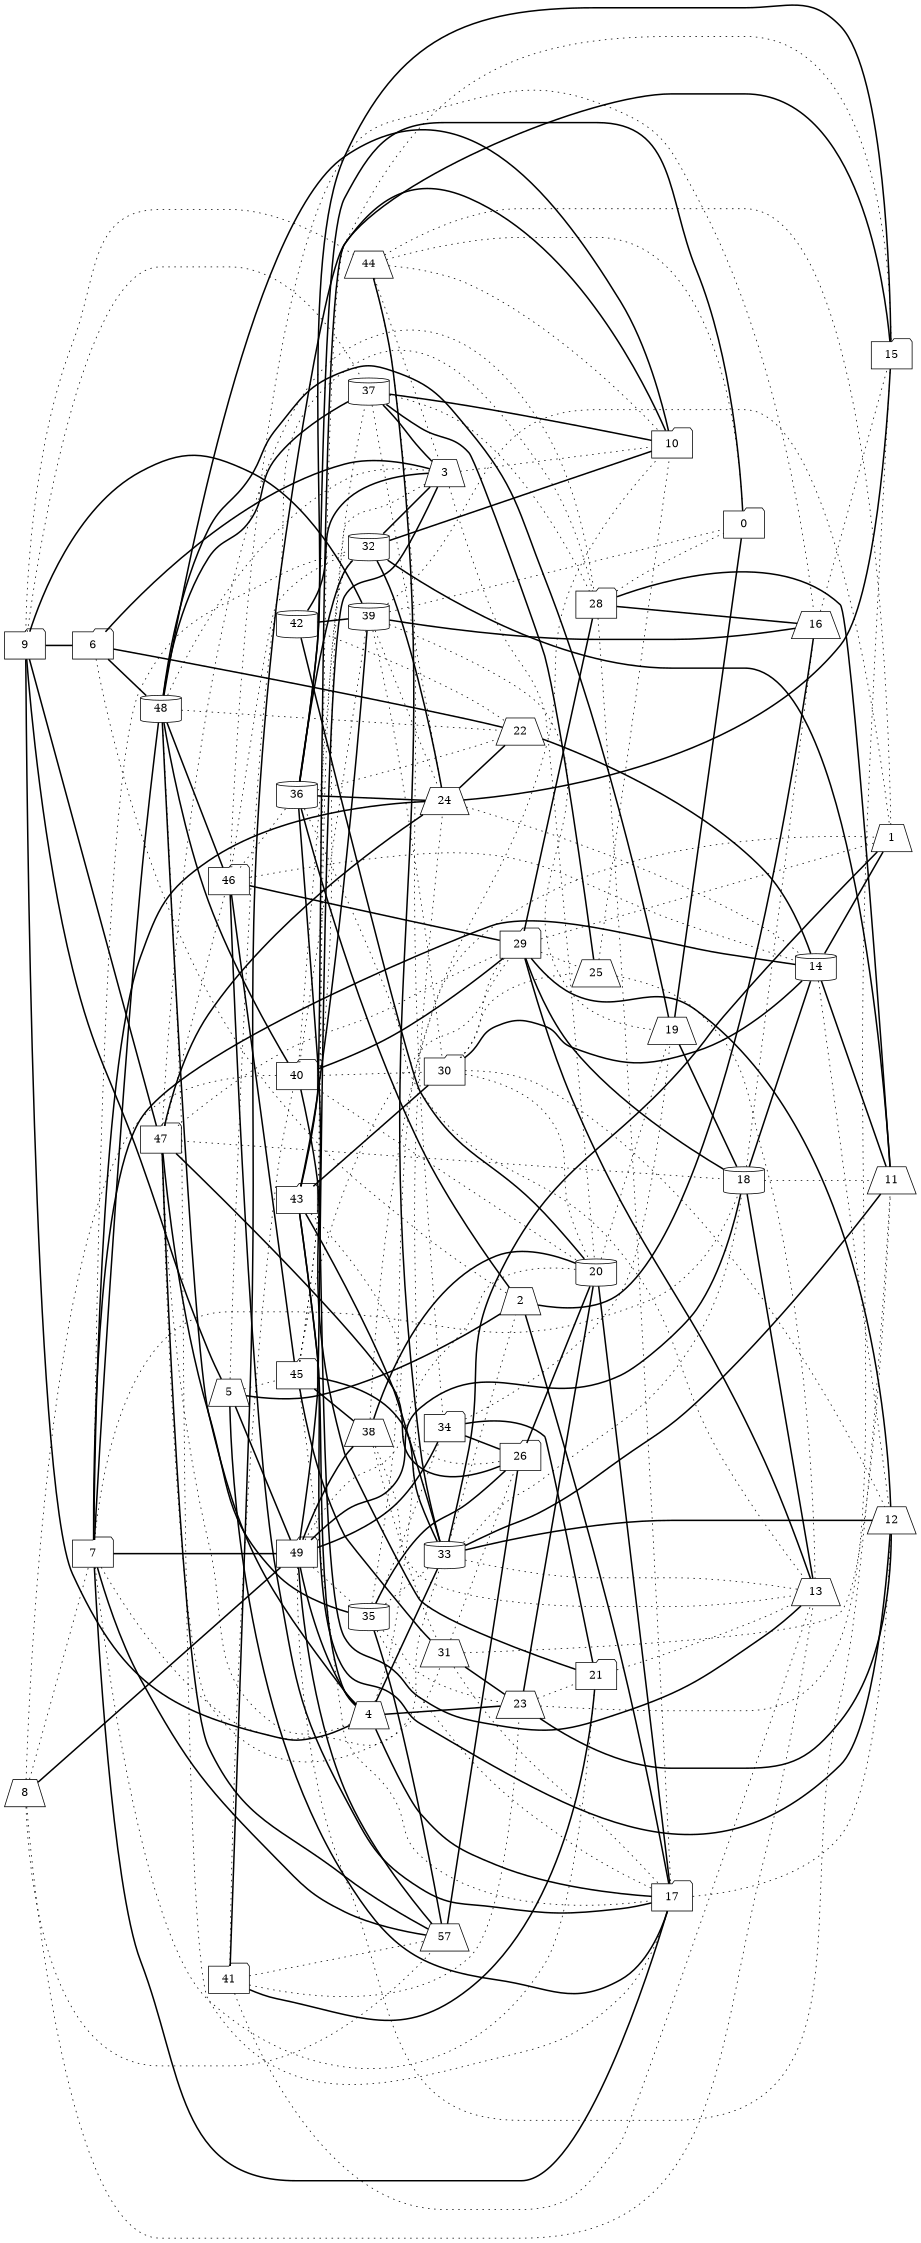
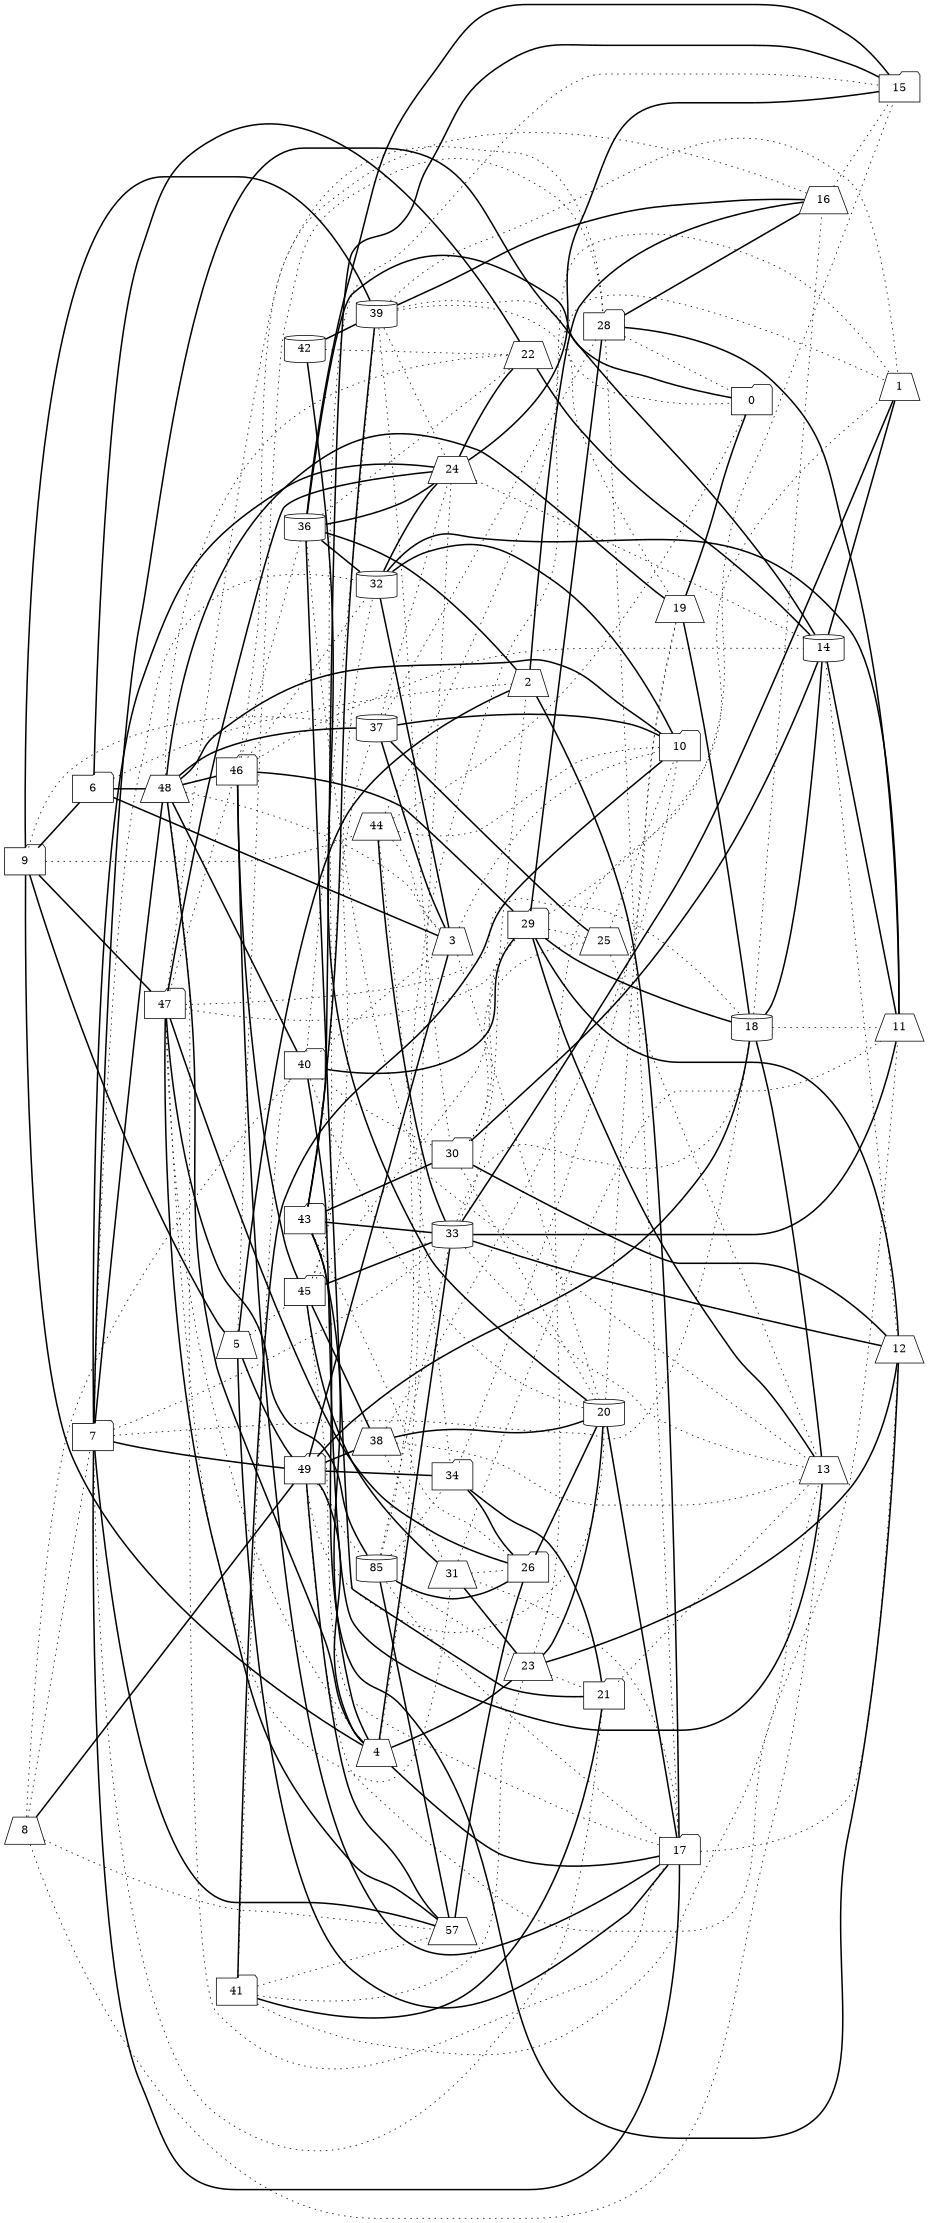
(336, 512) -> none
(161, 709) -> (165, 789)
(707, 1229) -> (679, 1263)
(369, 1617) -> (377, 1569)
